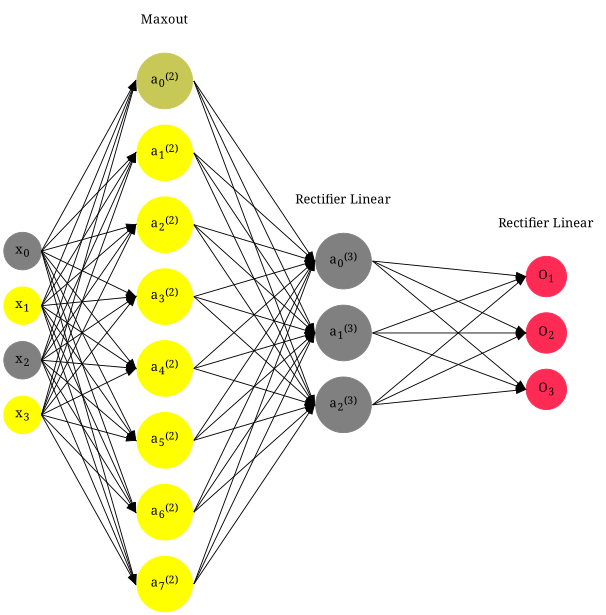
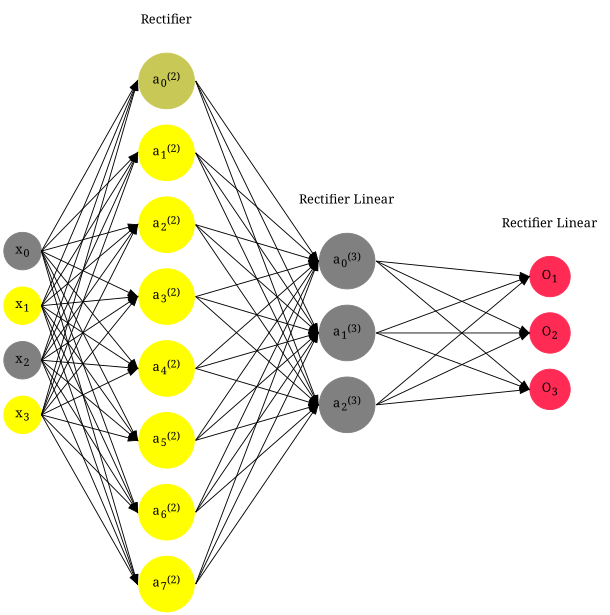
(165, 20) -> (167, 20)
